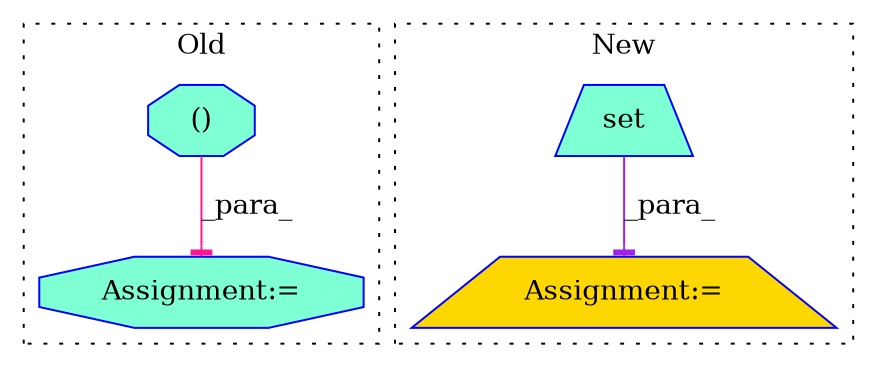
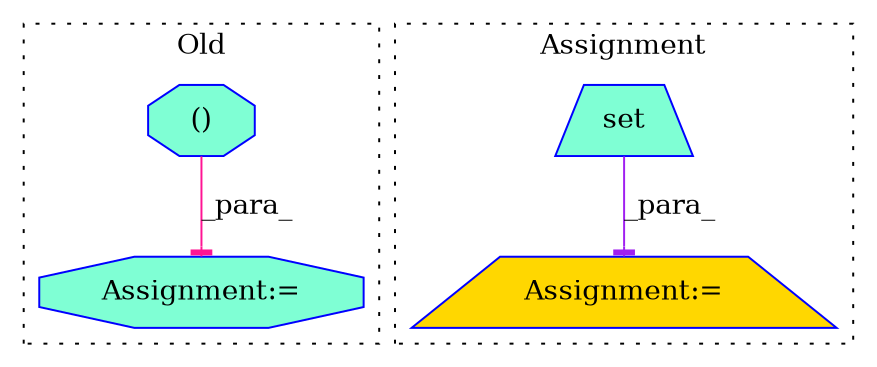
(624, 46) -> (624, 46)
